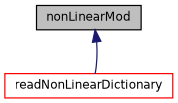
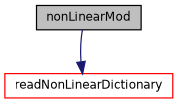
(97, 58) -> (81, 46)
